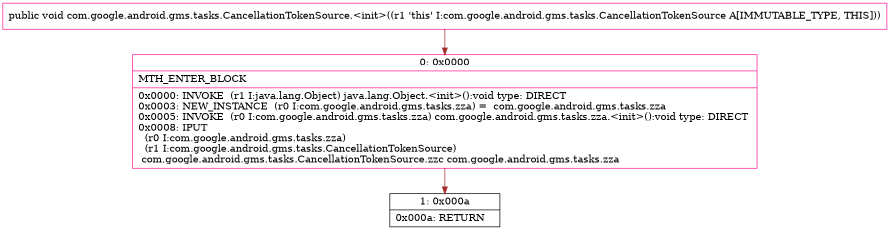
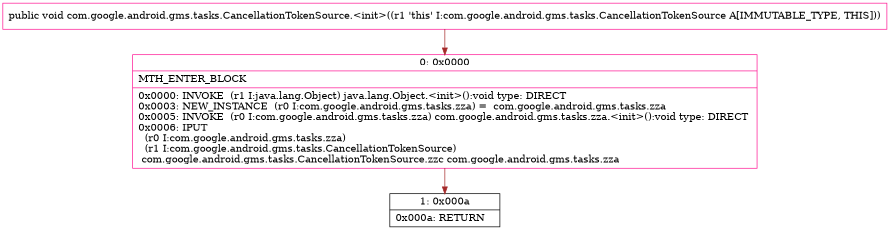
(176, 128) -> (176, 128)
